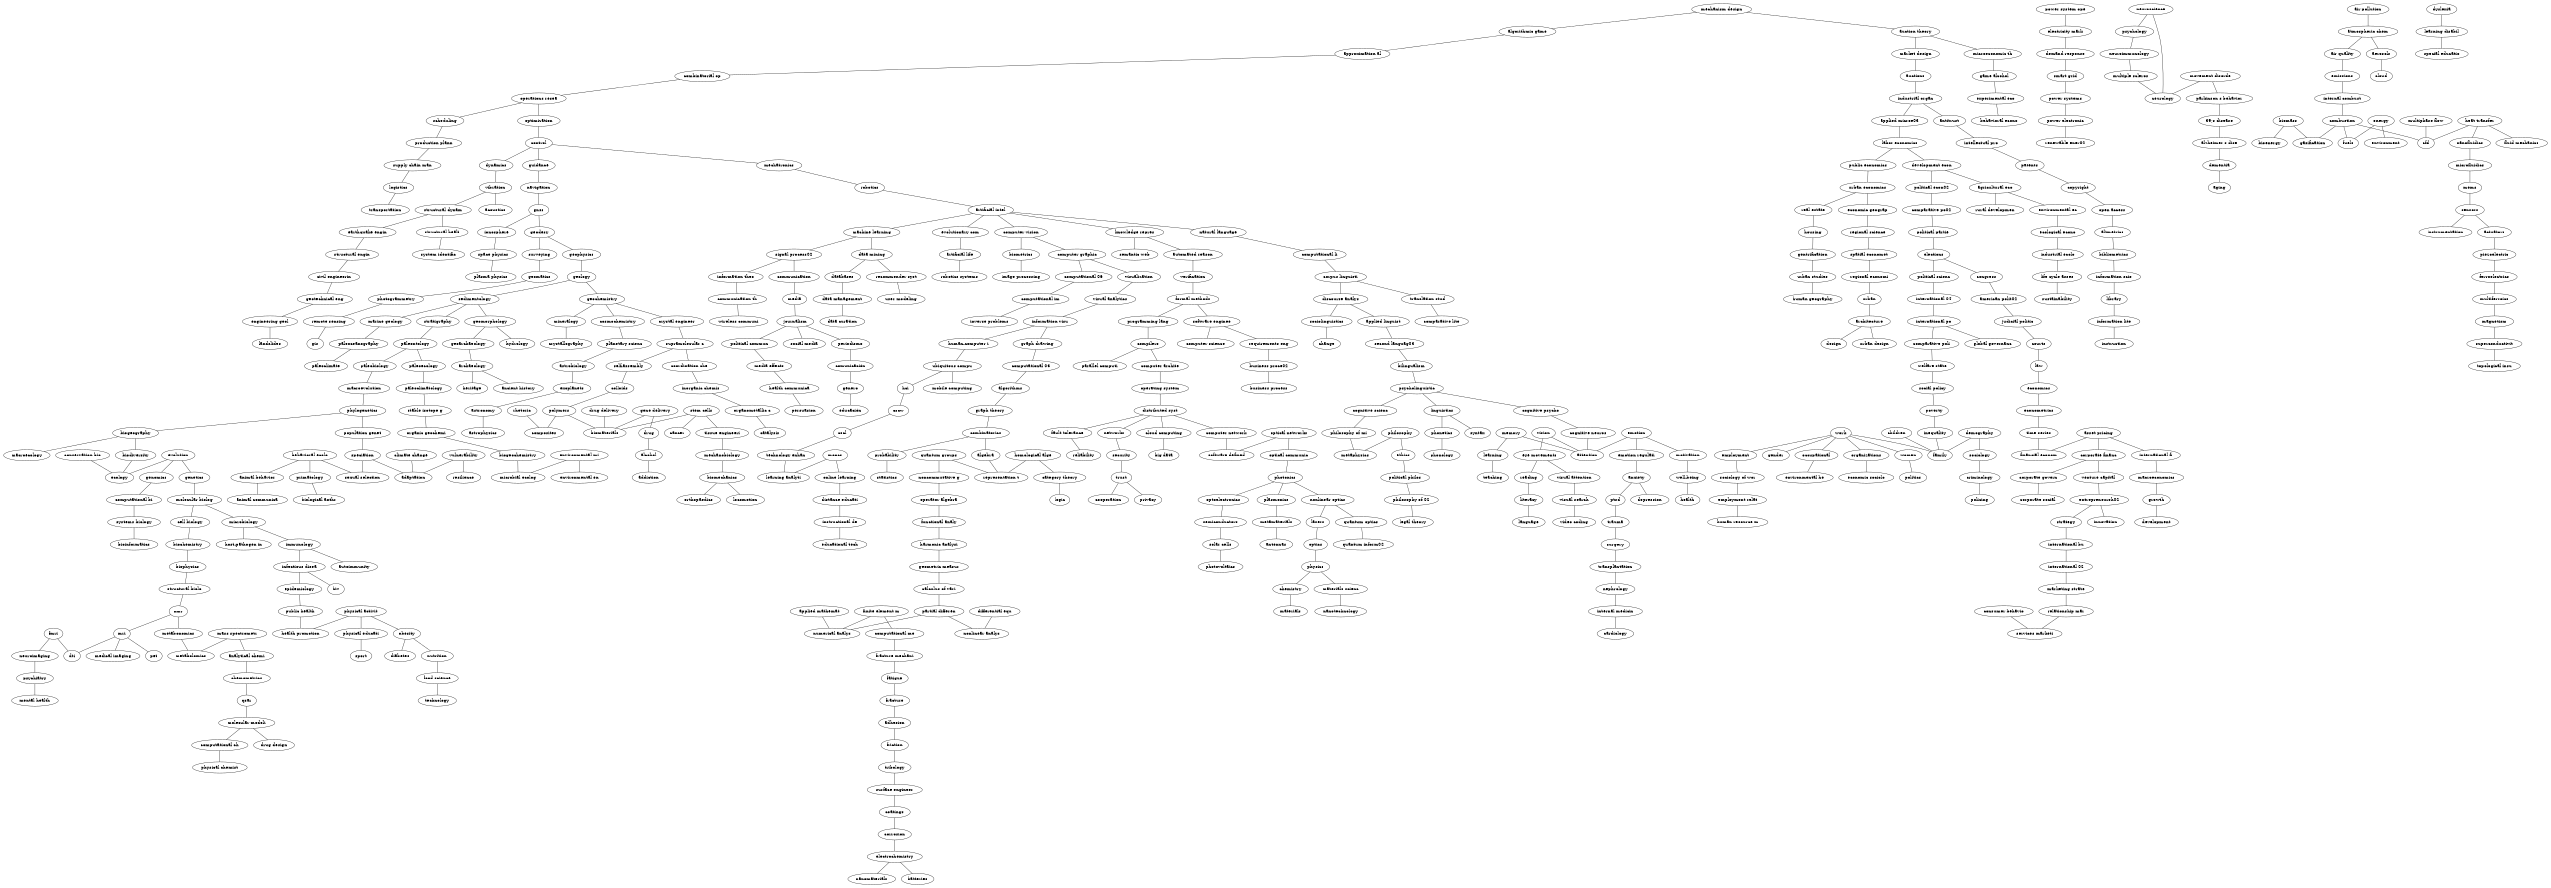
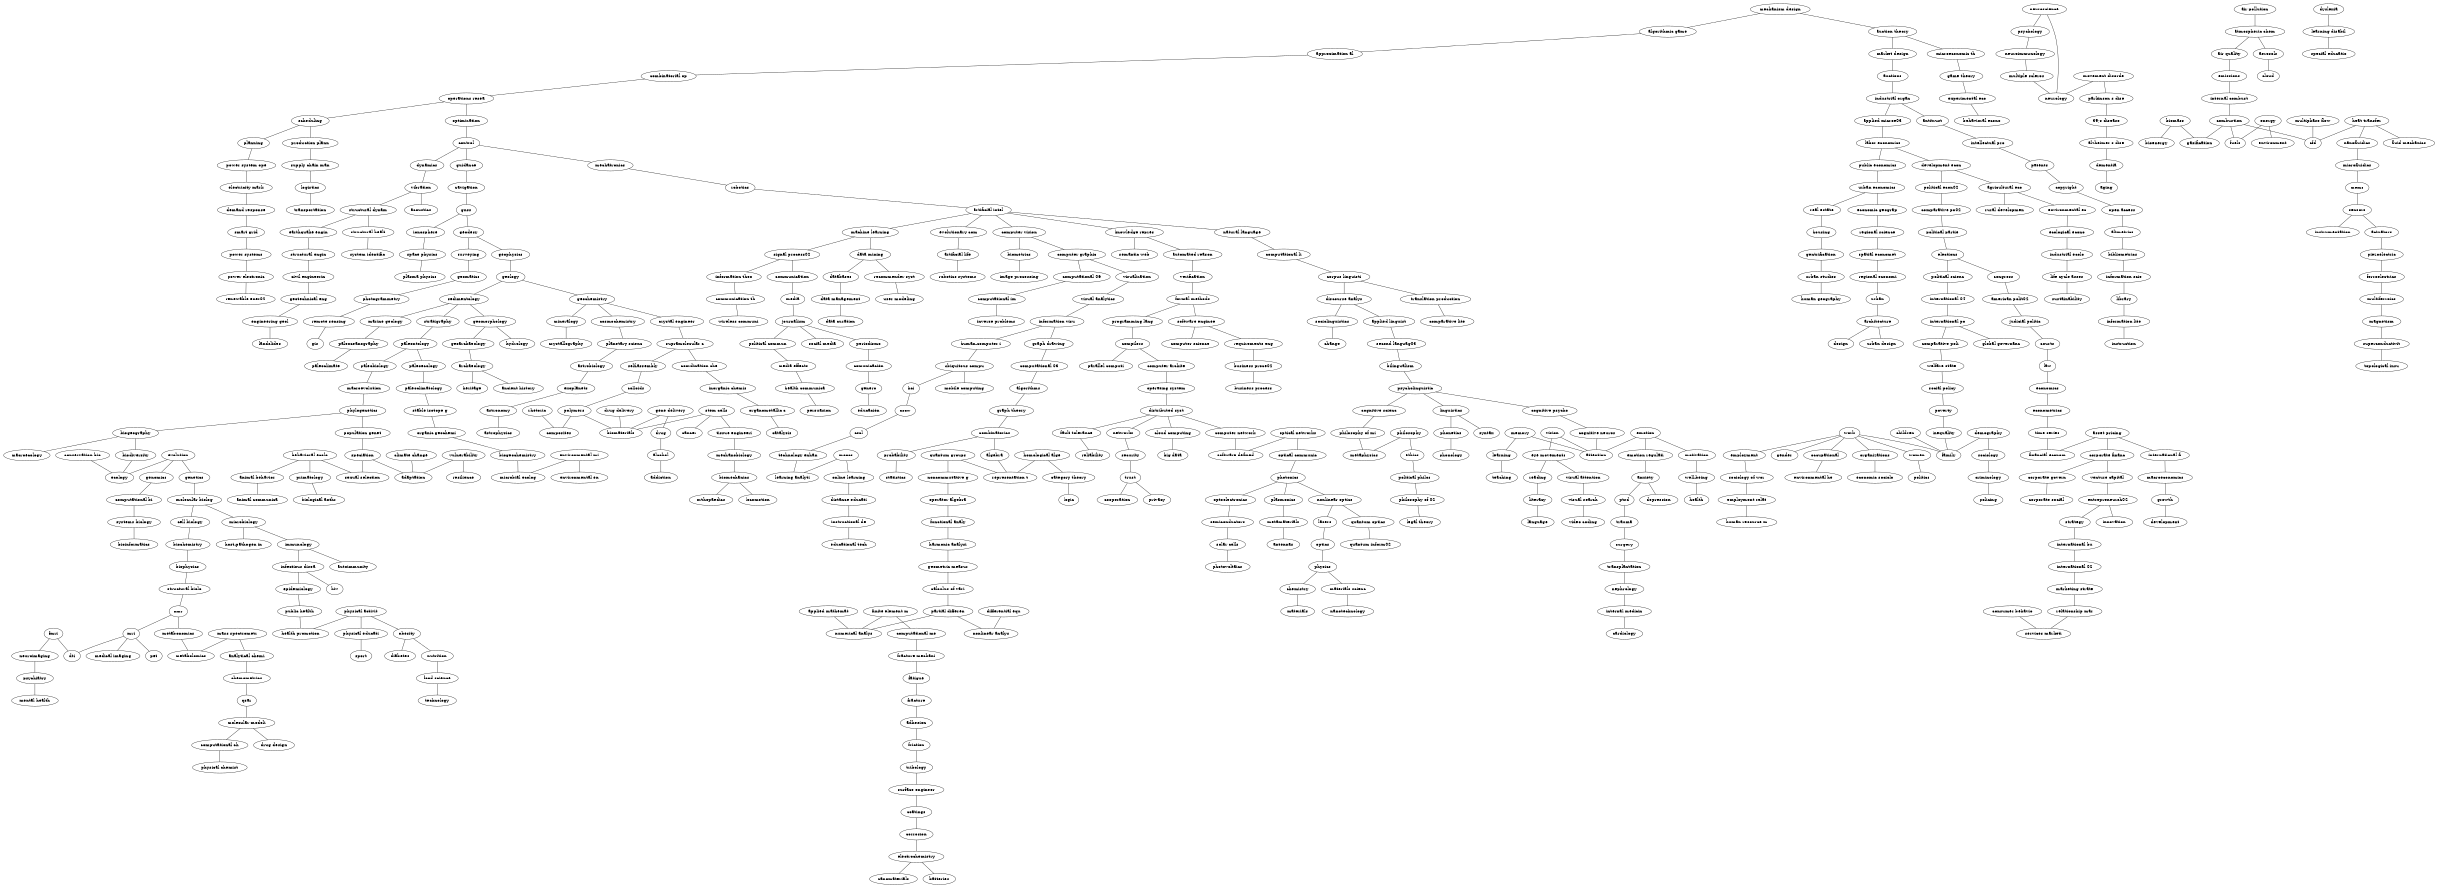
(1994, 76) -> (1961, 76)
(2219, 98) -> (2106, 98)
none -> (254, 143)
(1428, 299) -> (1435, 299)
